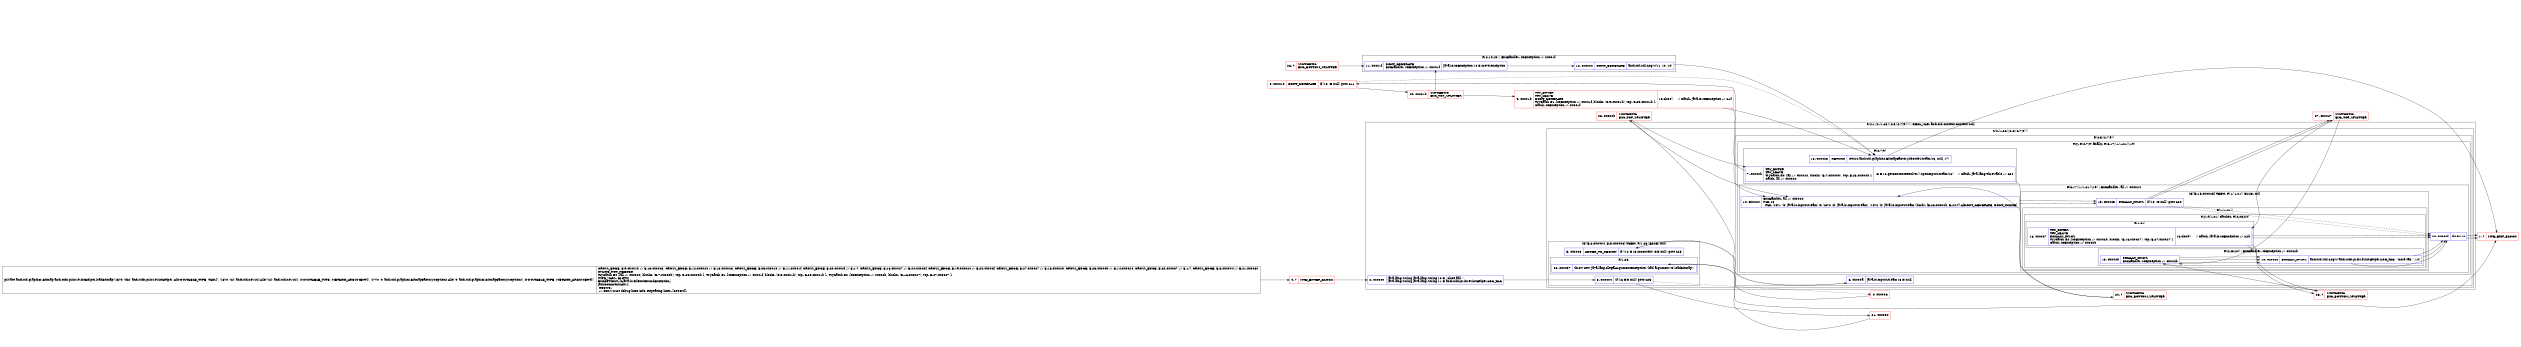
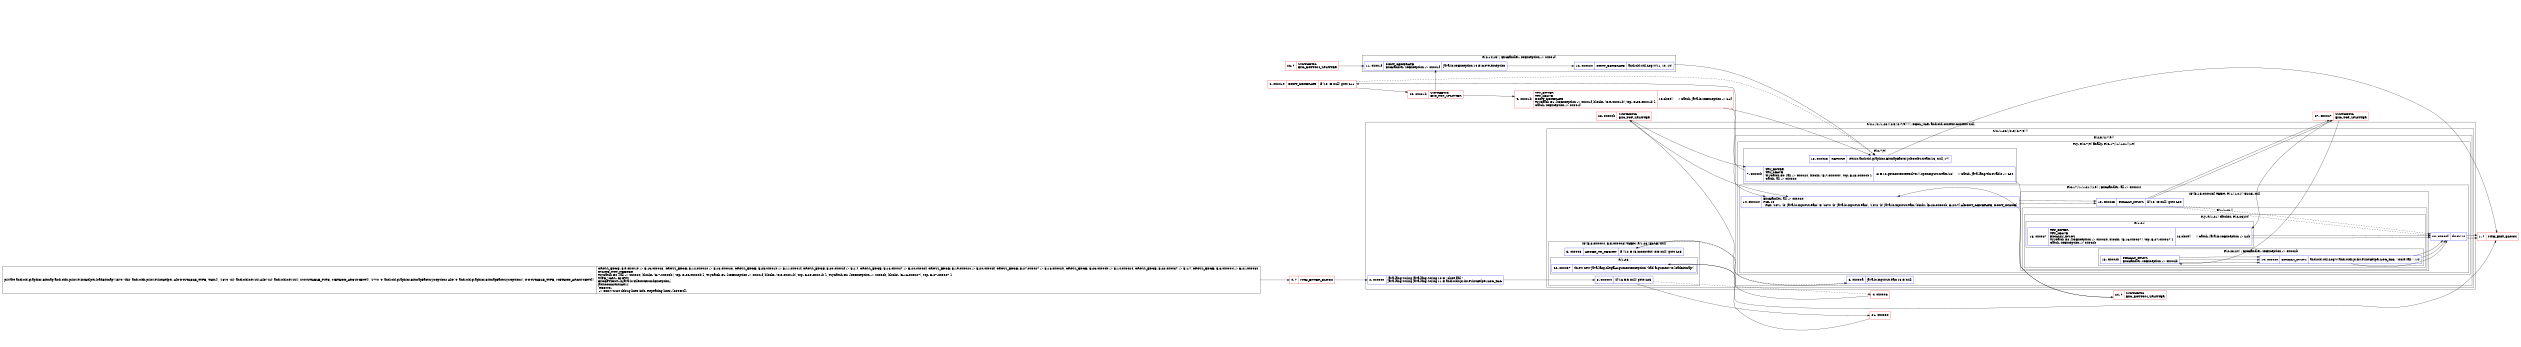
(2341, 295) -> none
